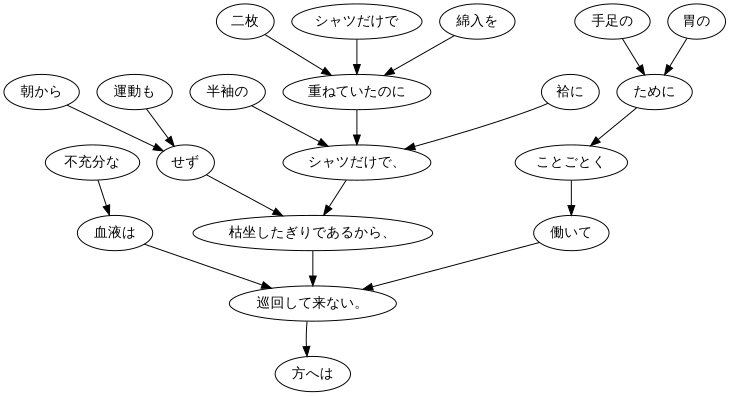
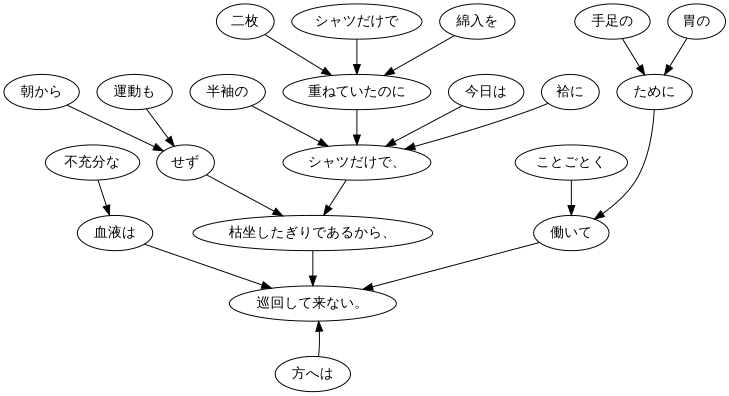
none -> (486, 92)
(617, 124) -> (642, 169)
(306, 334) -> (319, 344)
